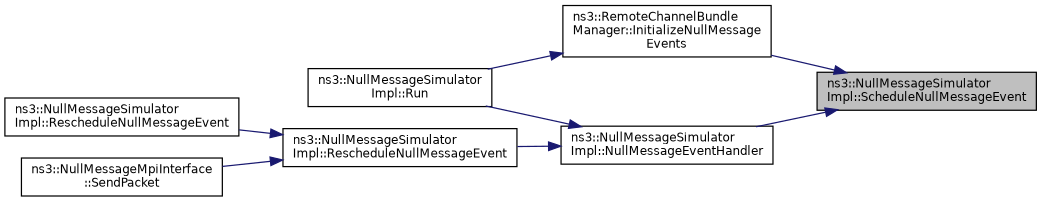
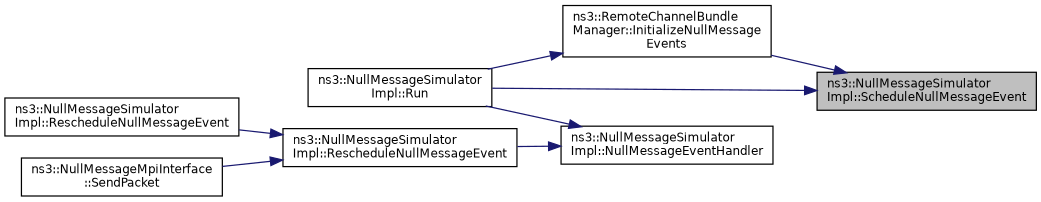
(791, 119) -> (648, 89)
